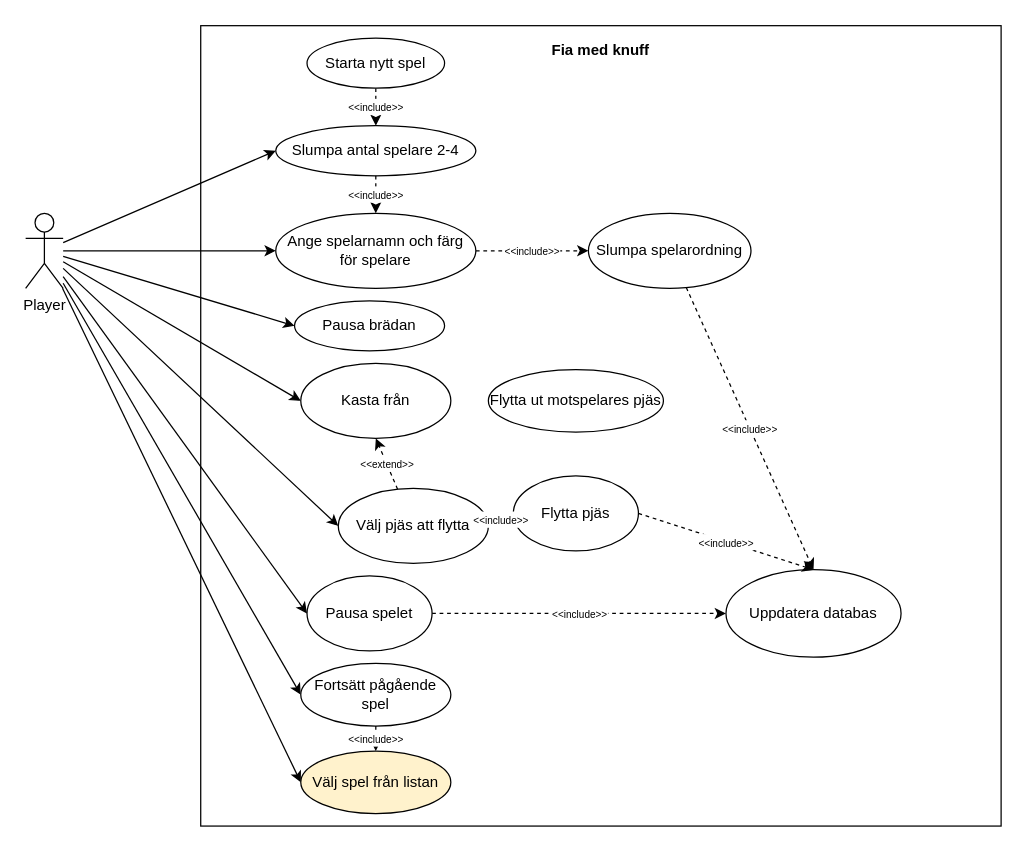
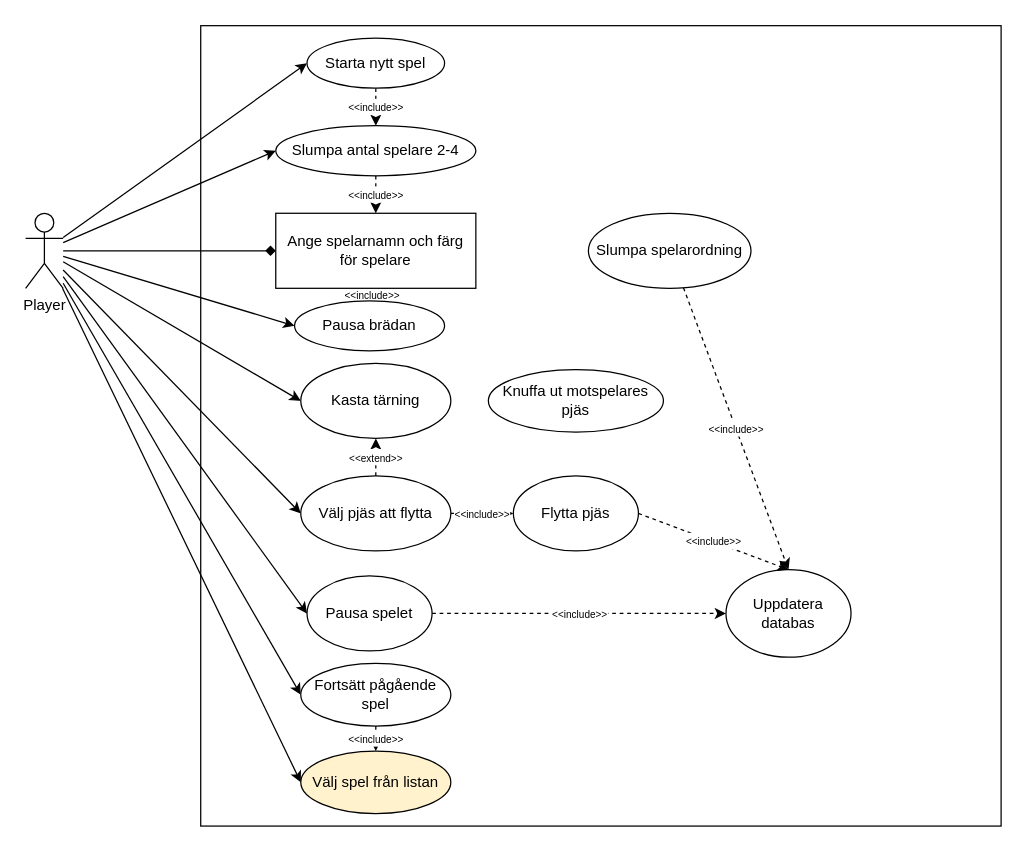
(601, 51) -> none
none -> (182, 152)
(266, 251) -> (265, 251)
(376, 251) -> (376, 251)
(528, 251) -> (372, 290)
(376, 401) -> (376, 401)
(576, 401) -> (576, 401)
(413, 526) -> (376, 513)
(813, 613) -> (788, 613)
